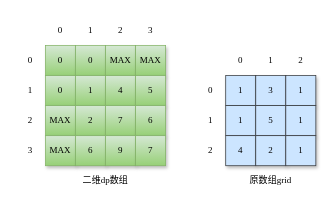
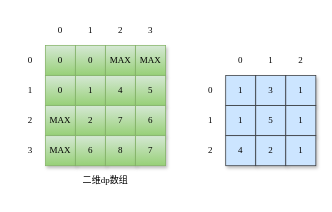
(120, 150) -> (120, 150)
(270, 180) -> none
